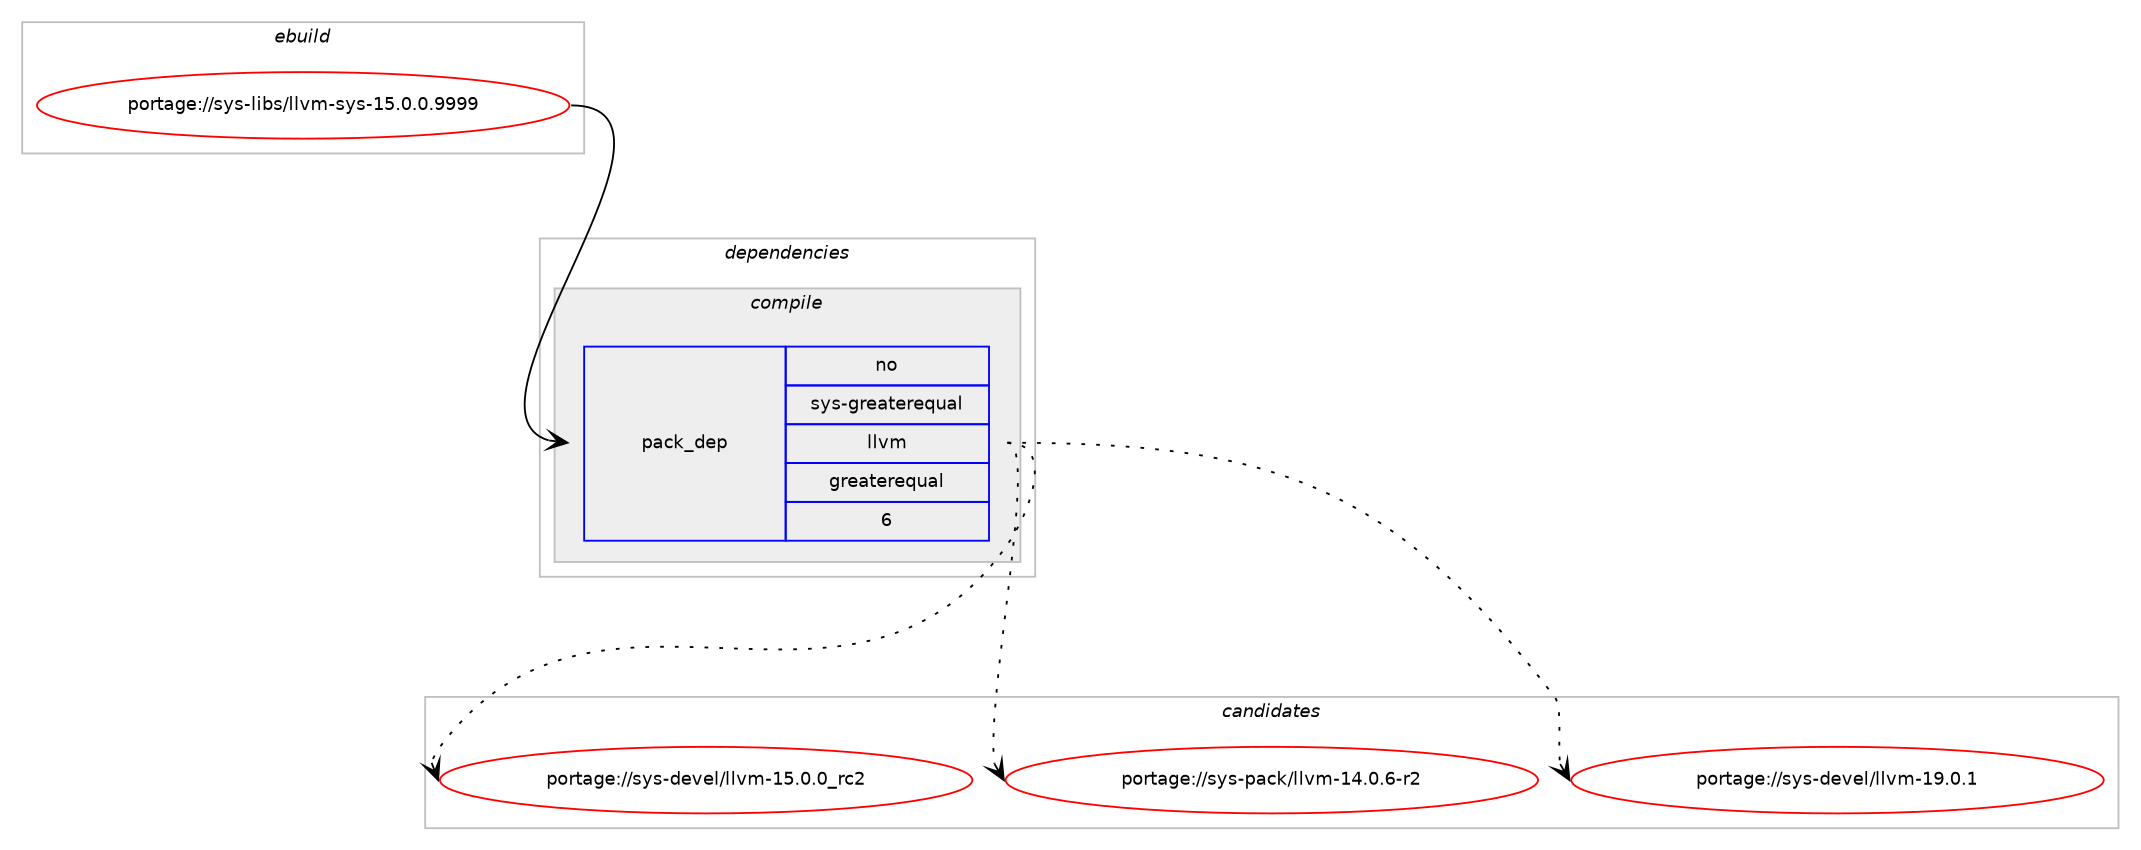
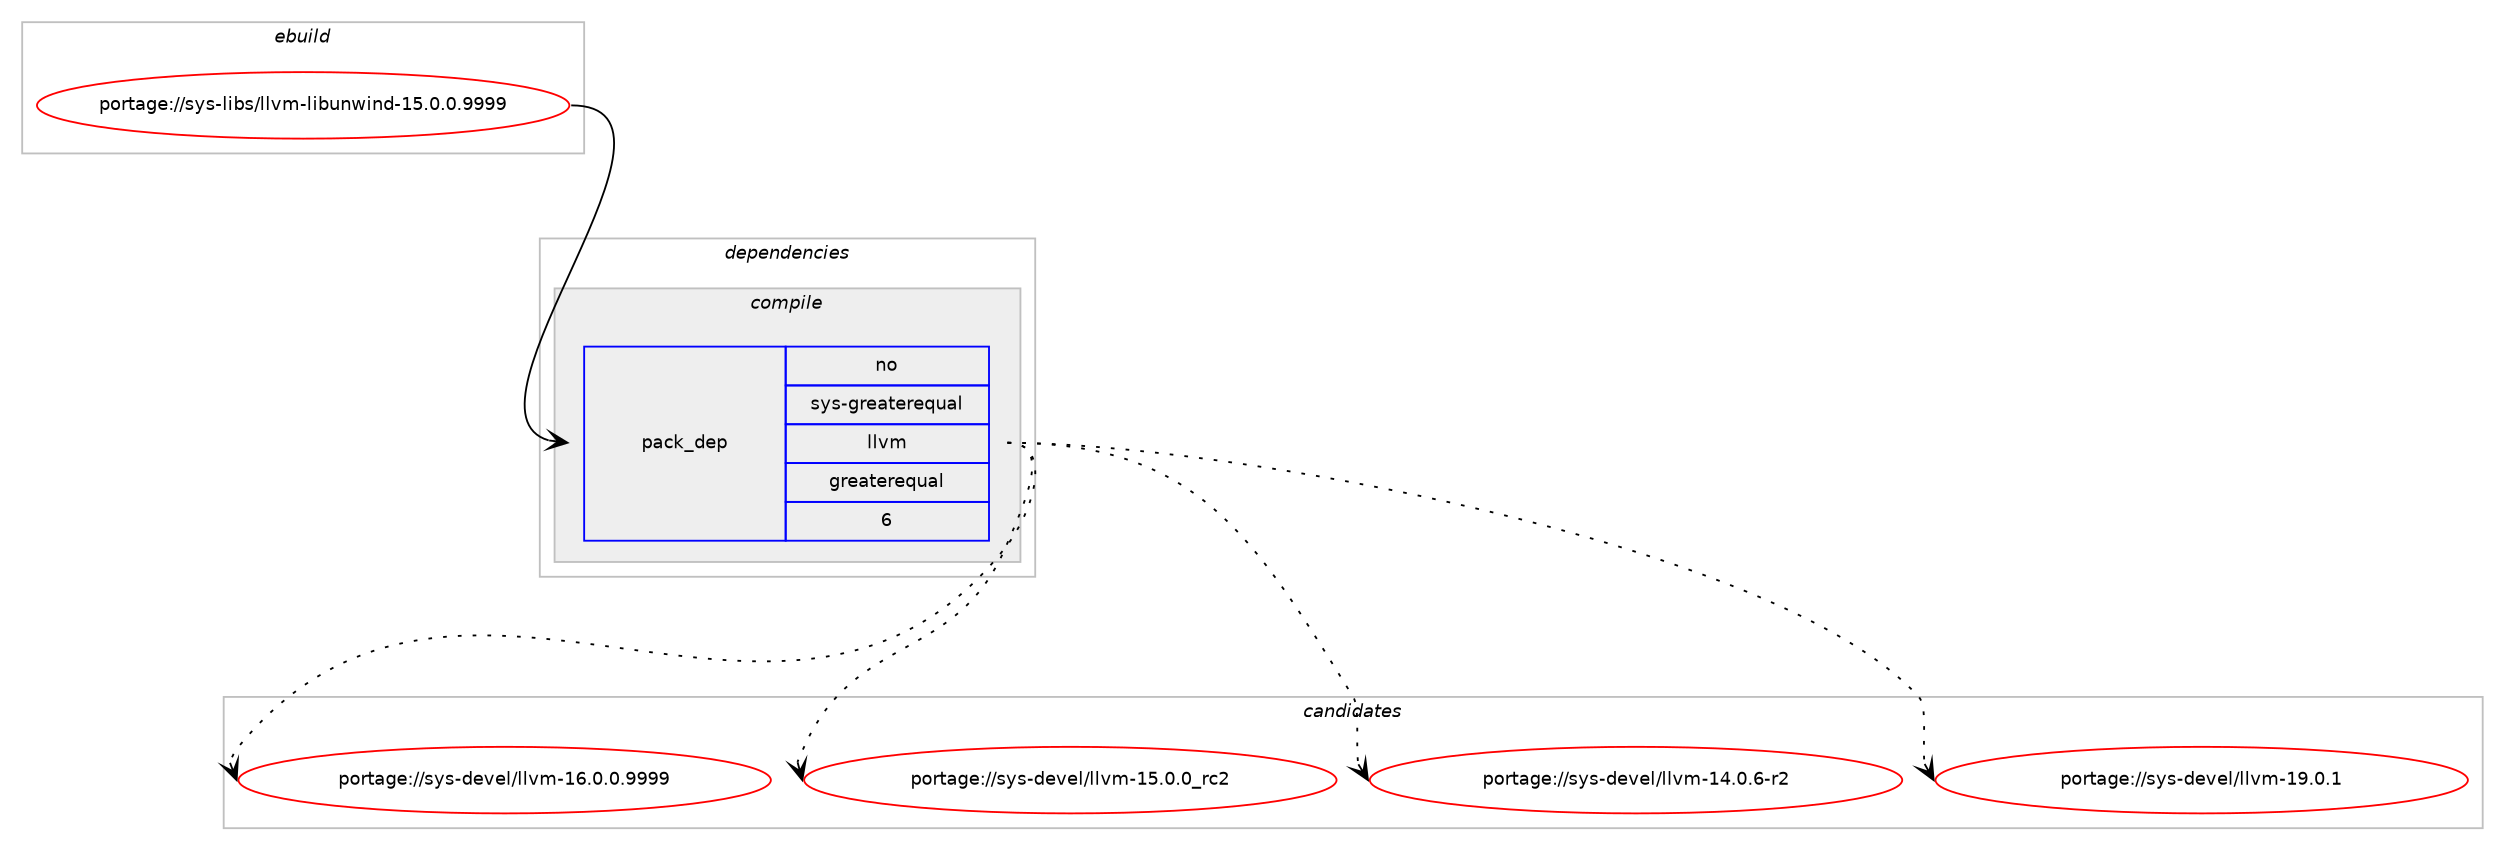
(303, 105) -> (303, 105)
none -> (505, 780)
(1272, 780) -> (1636, 780)
